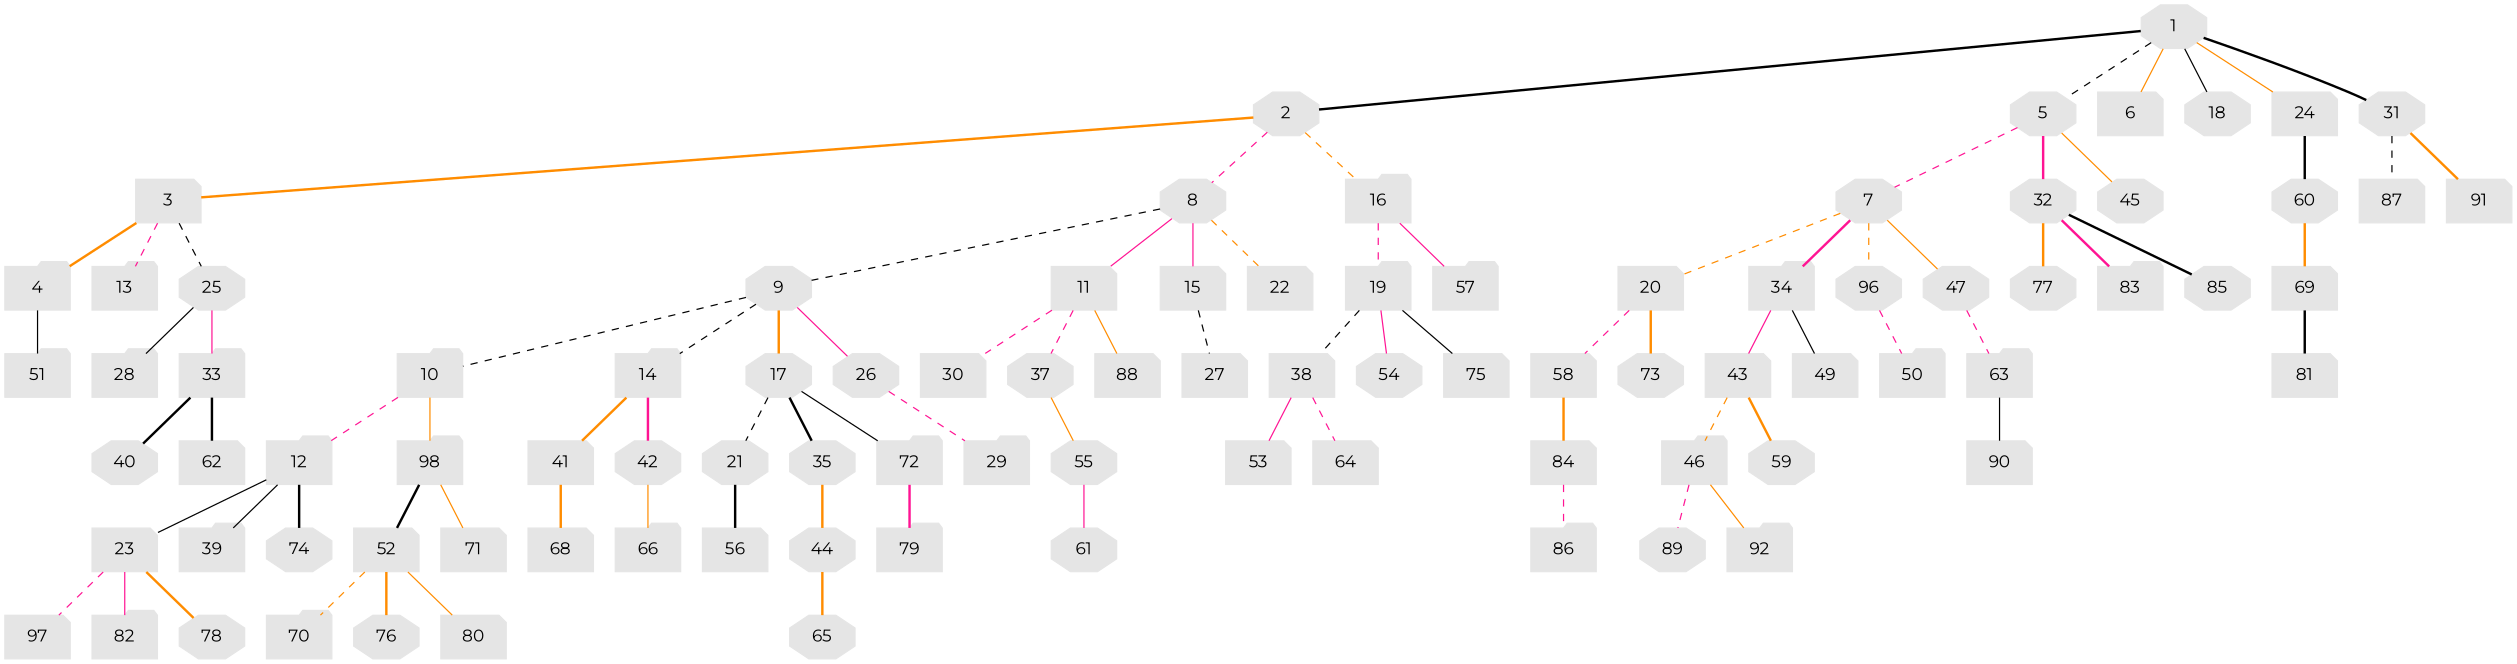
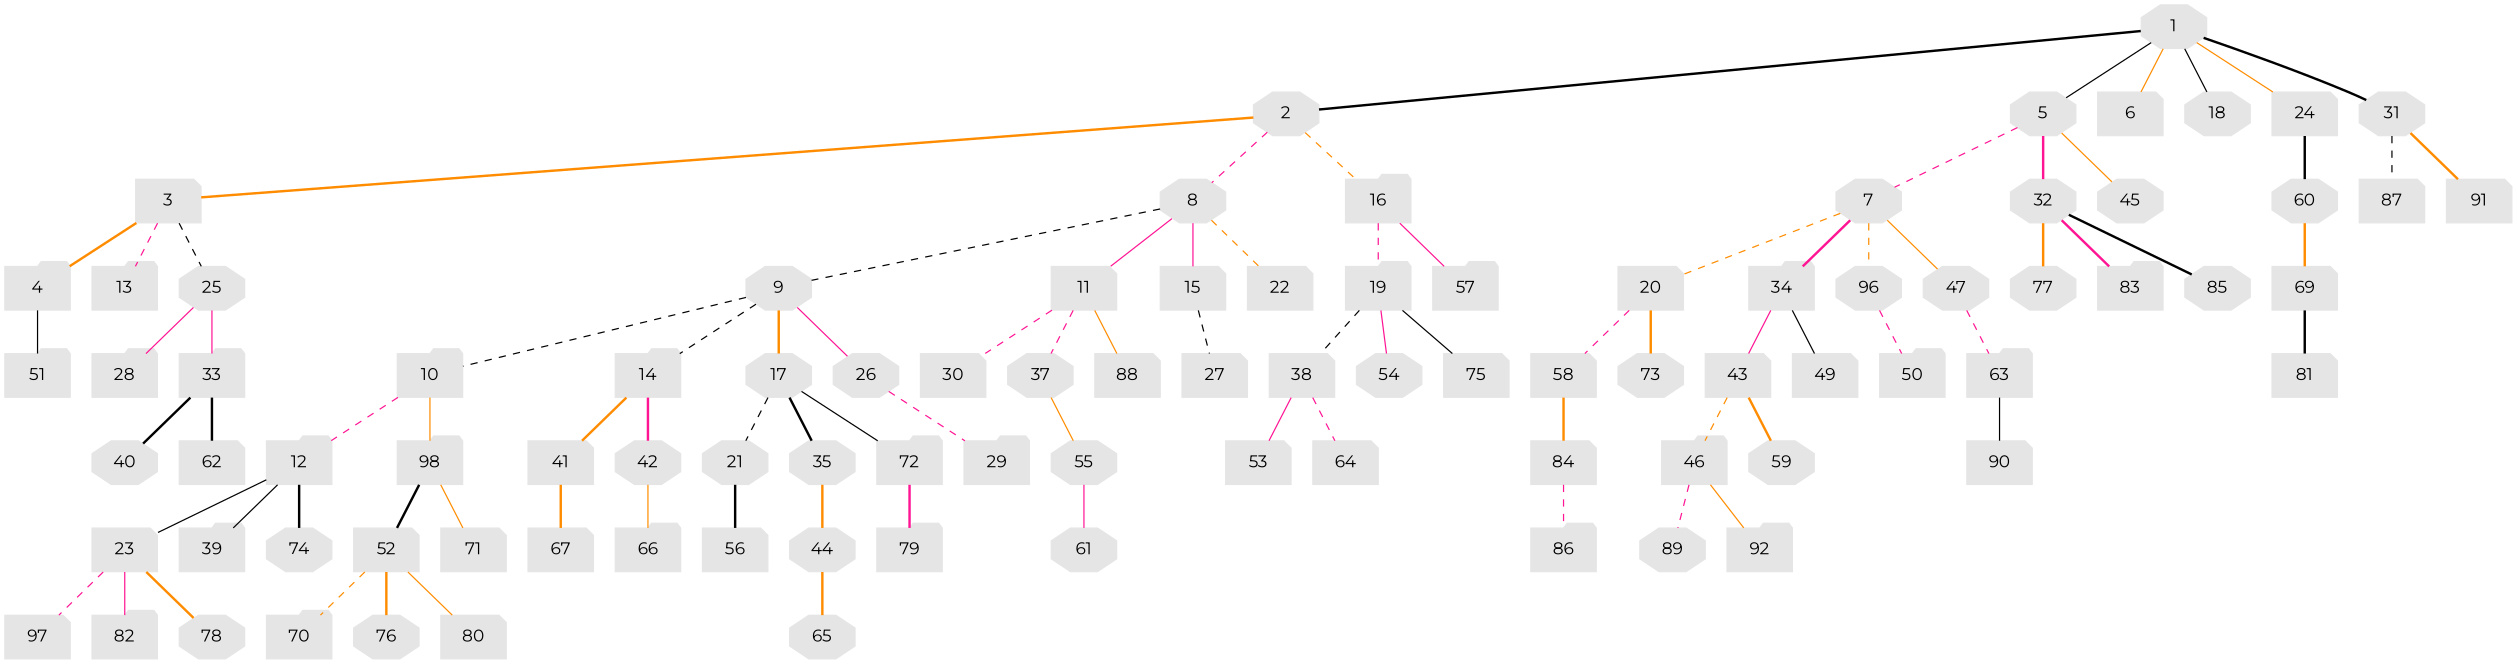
(2109, 70) -> (2109, 70)
(170, 331) -> (170, 331)
(561, 550) -> (561, 550)
